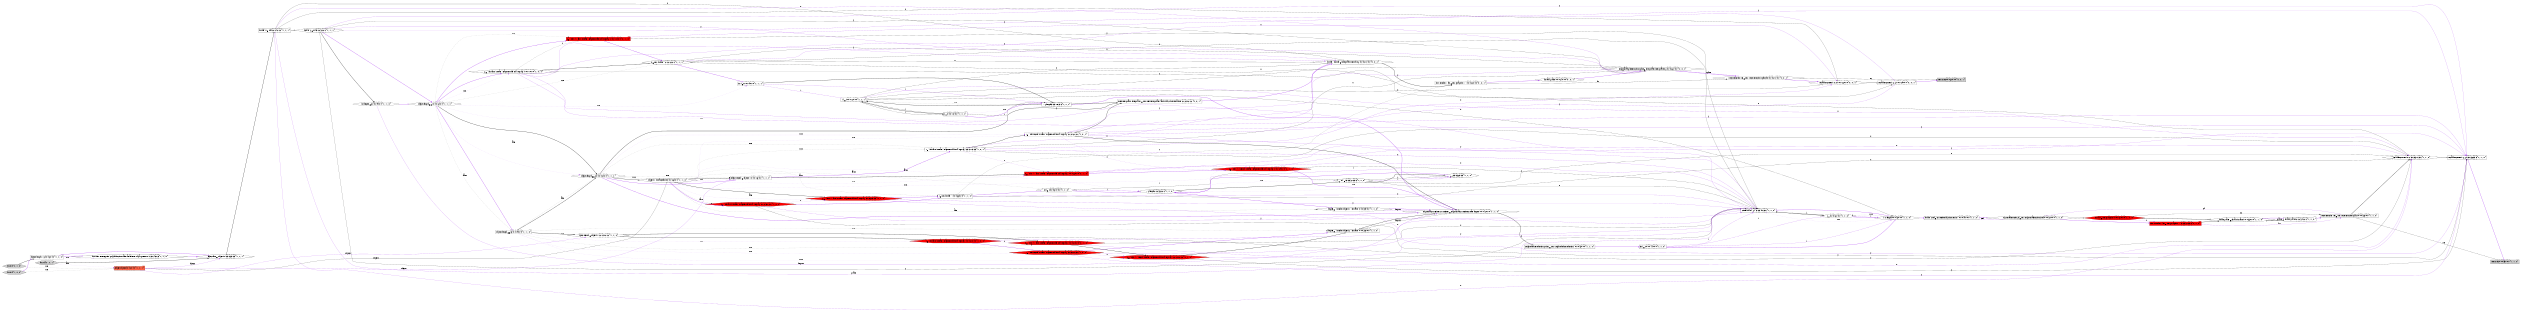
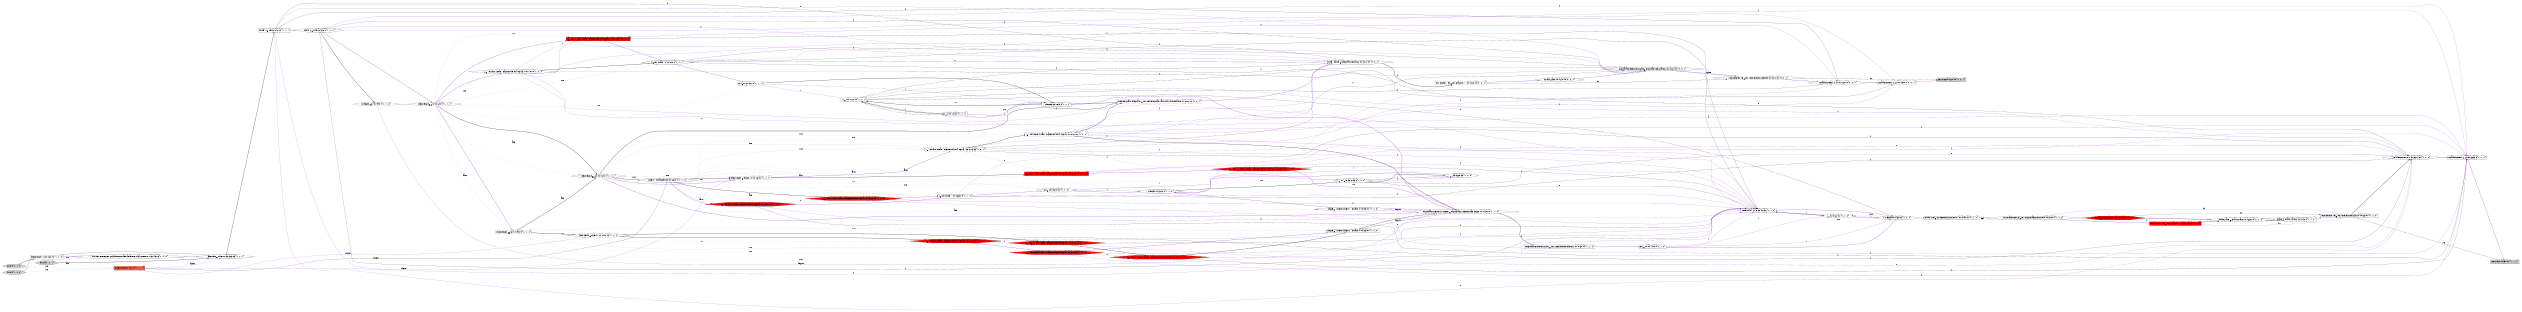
(854, 273) -> (854, 273)
